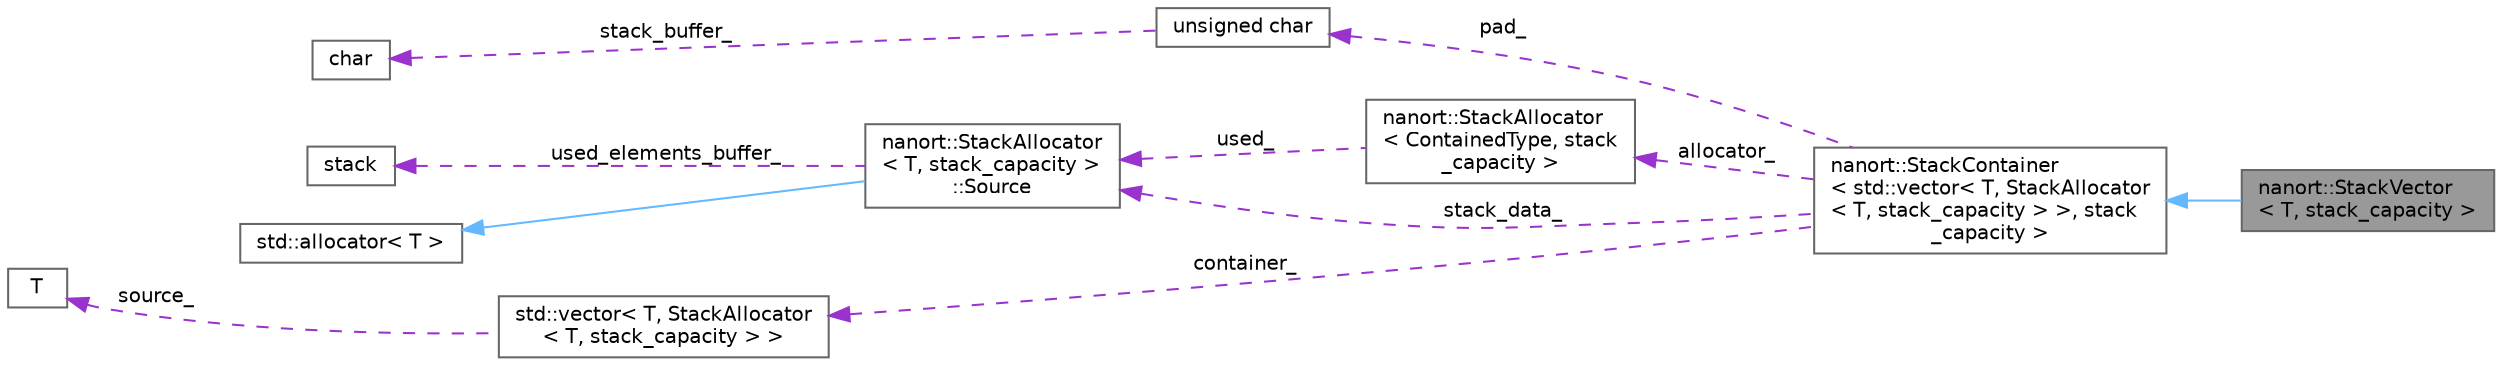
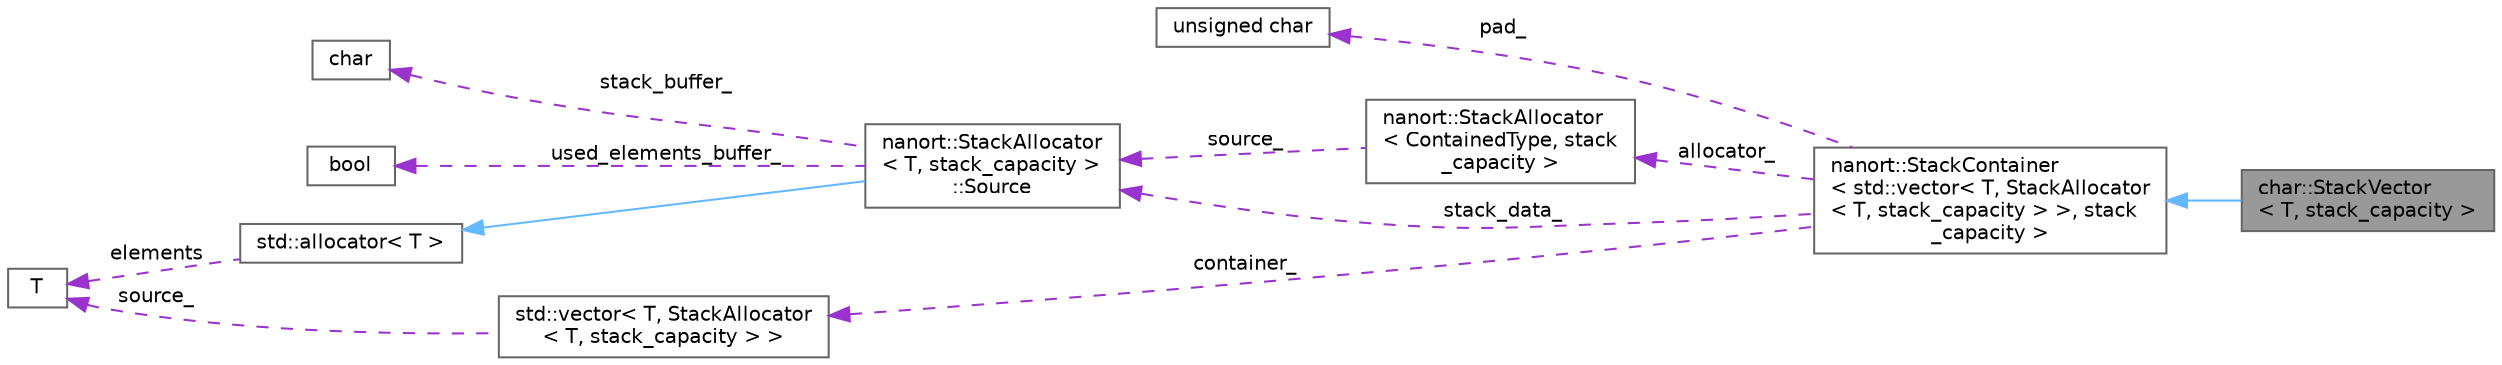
(784, 44) -> (637, 117)
(1243, 140) -> (1243, 140)
(351, 166) -> (351, 166)
(2368, 201) -> (2368, 201)
none -> (164, 270)
